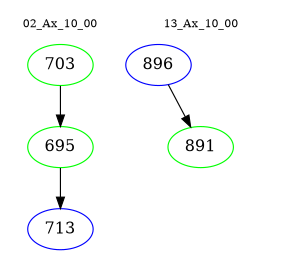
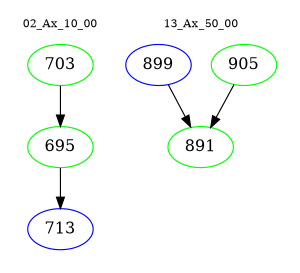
(201, 25) -> (201, 25)
(158, 65) -> (158, 65)
none -> (244, 65)
